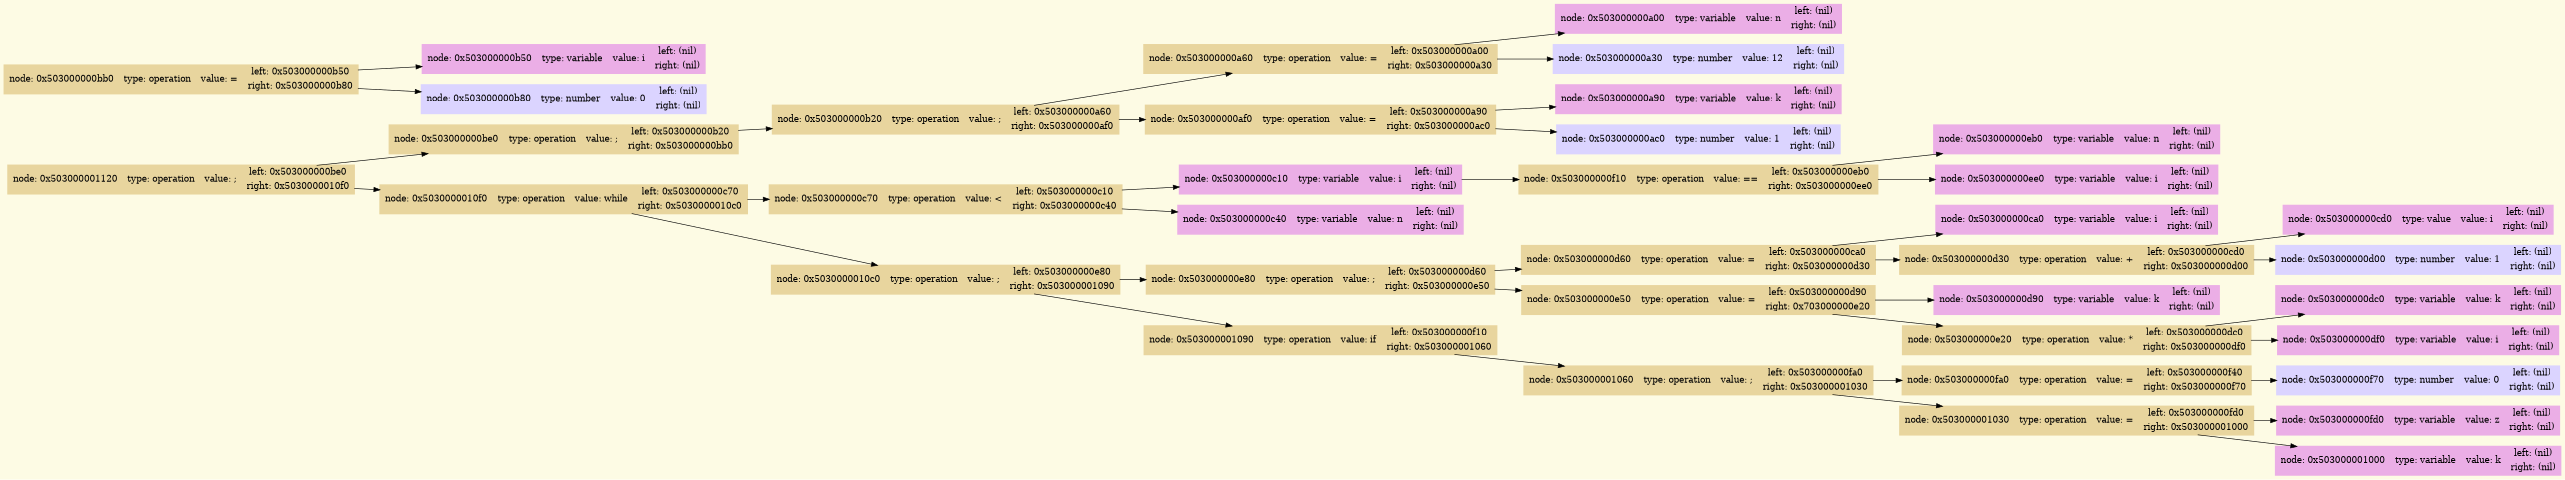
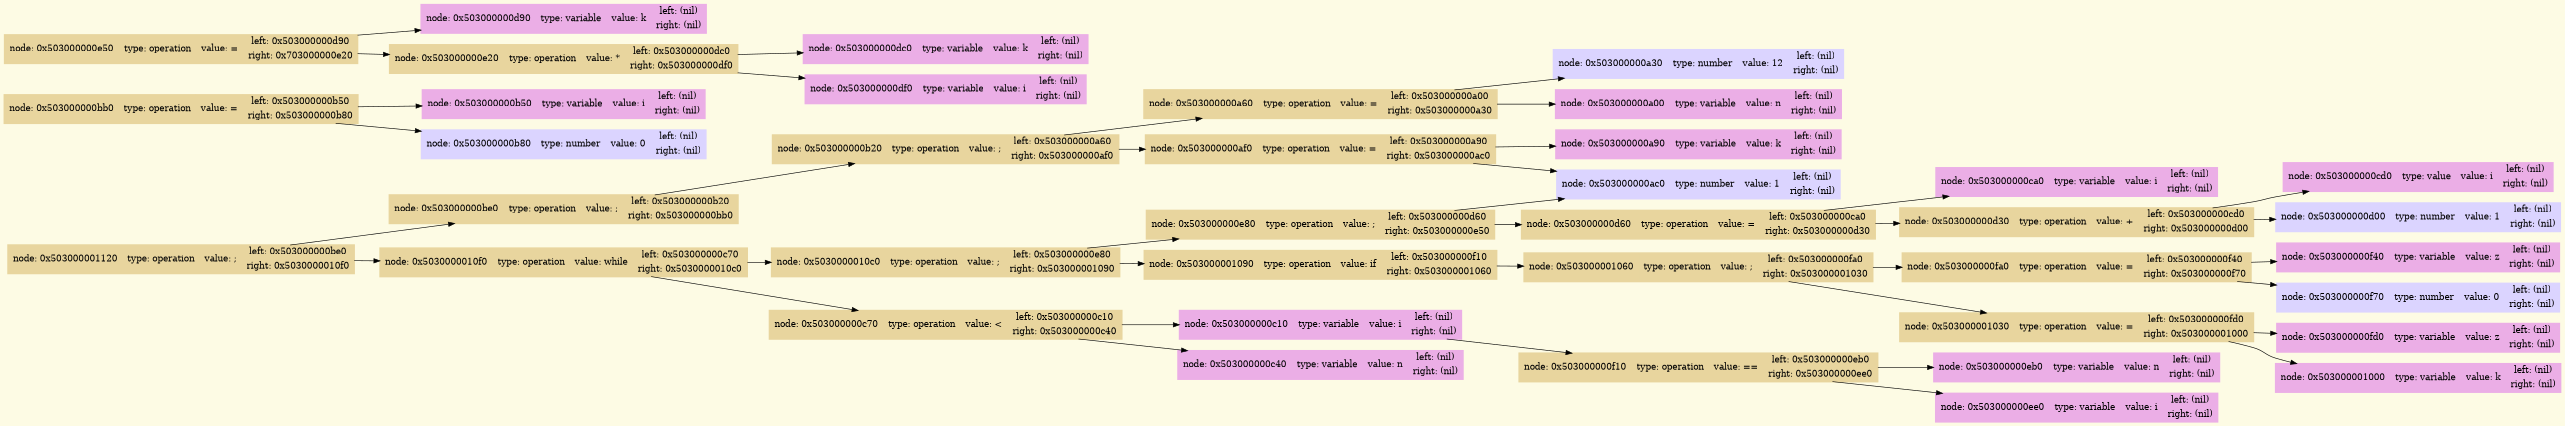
none -> (2418, 257)
(1505, 290) -> (1506, 205)
